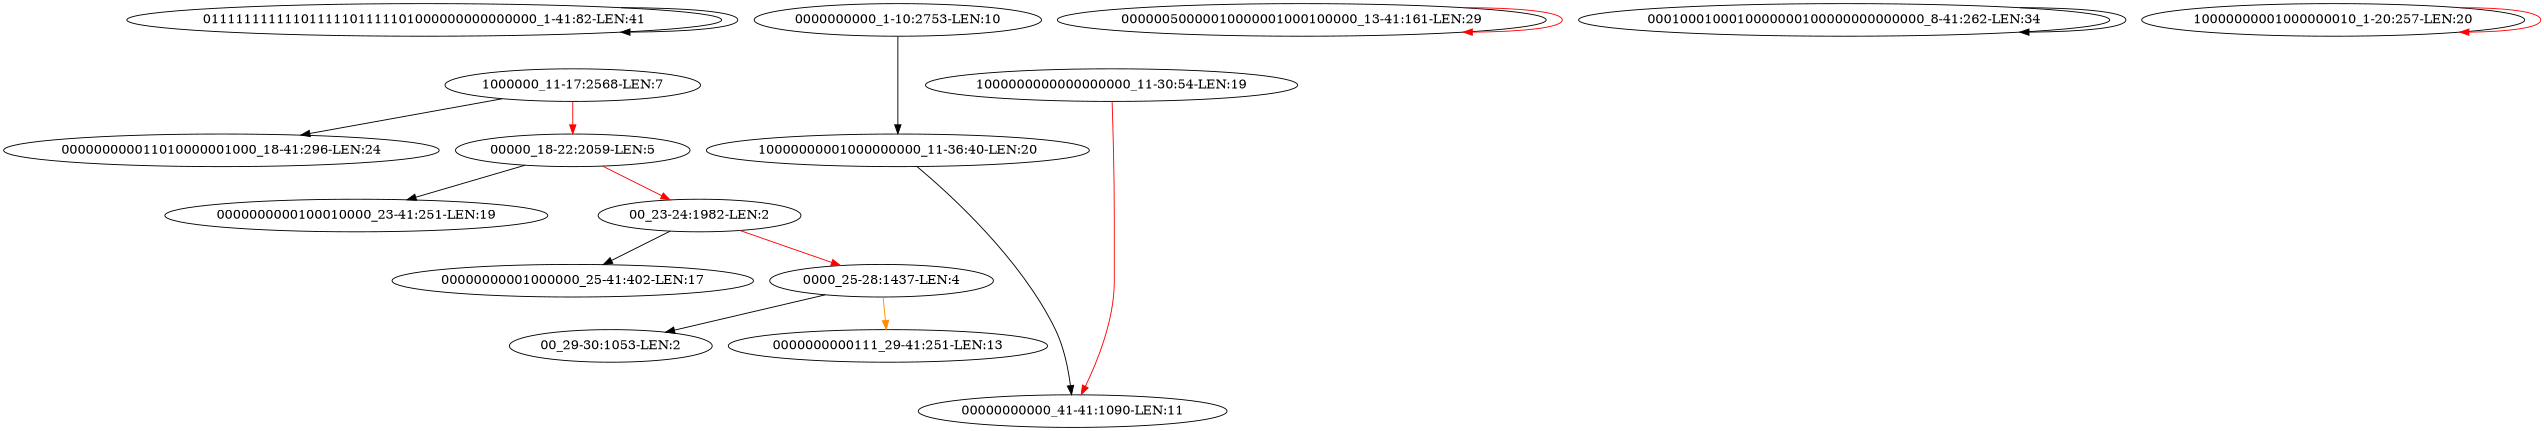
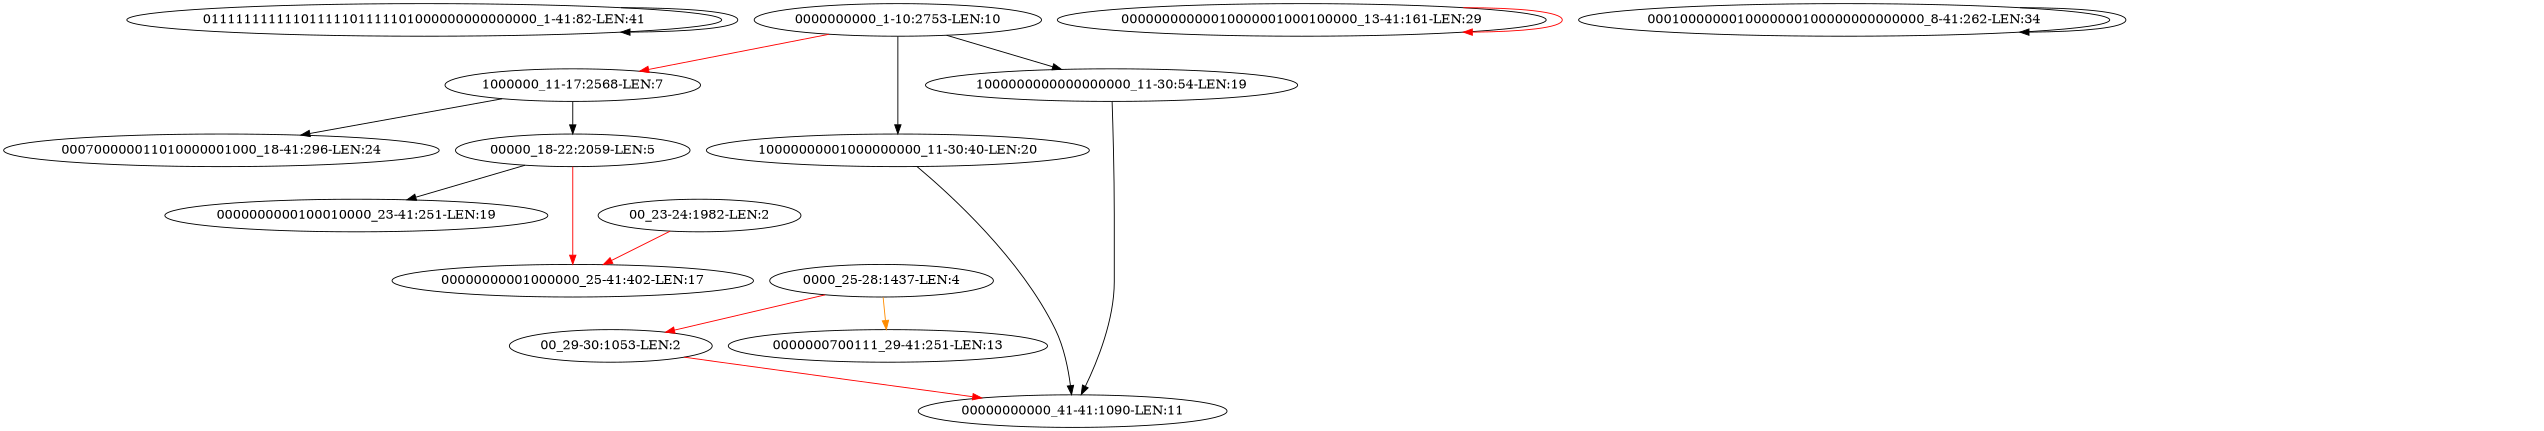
(1302, 20) -> (1302, 20)
(1844, 20) -> (1844, 20)
(2333, 20) -> none
none -> (1000, 51)
none -> (739, 52)
(573, 113) -> (573, 113)
(221, 150) -> (221, 150)
(898, 150) -> (898, 150)
(632, 181) -> (573, 211)
(641, 246) -> (641, 246)
(786, 246) -> none
(1114, 246) -> (1114, 246)
(750, 312) -> (750, 312)
(888, 346) -> (888, 346)
none -> (828, 377)
